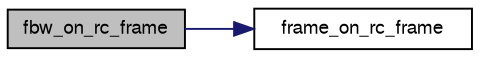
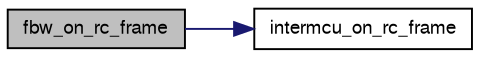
(363, 29) -> (363, 29)
